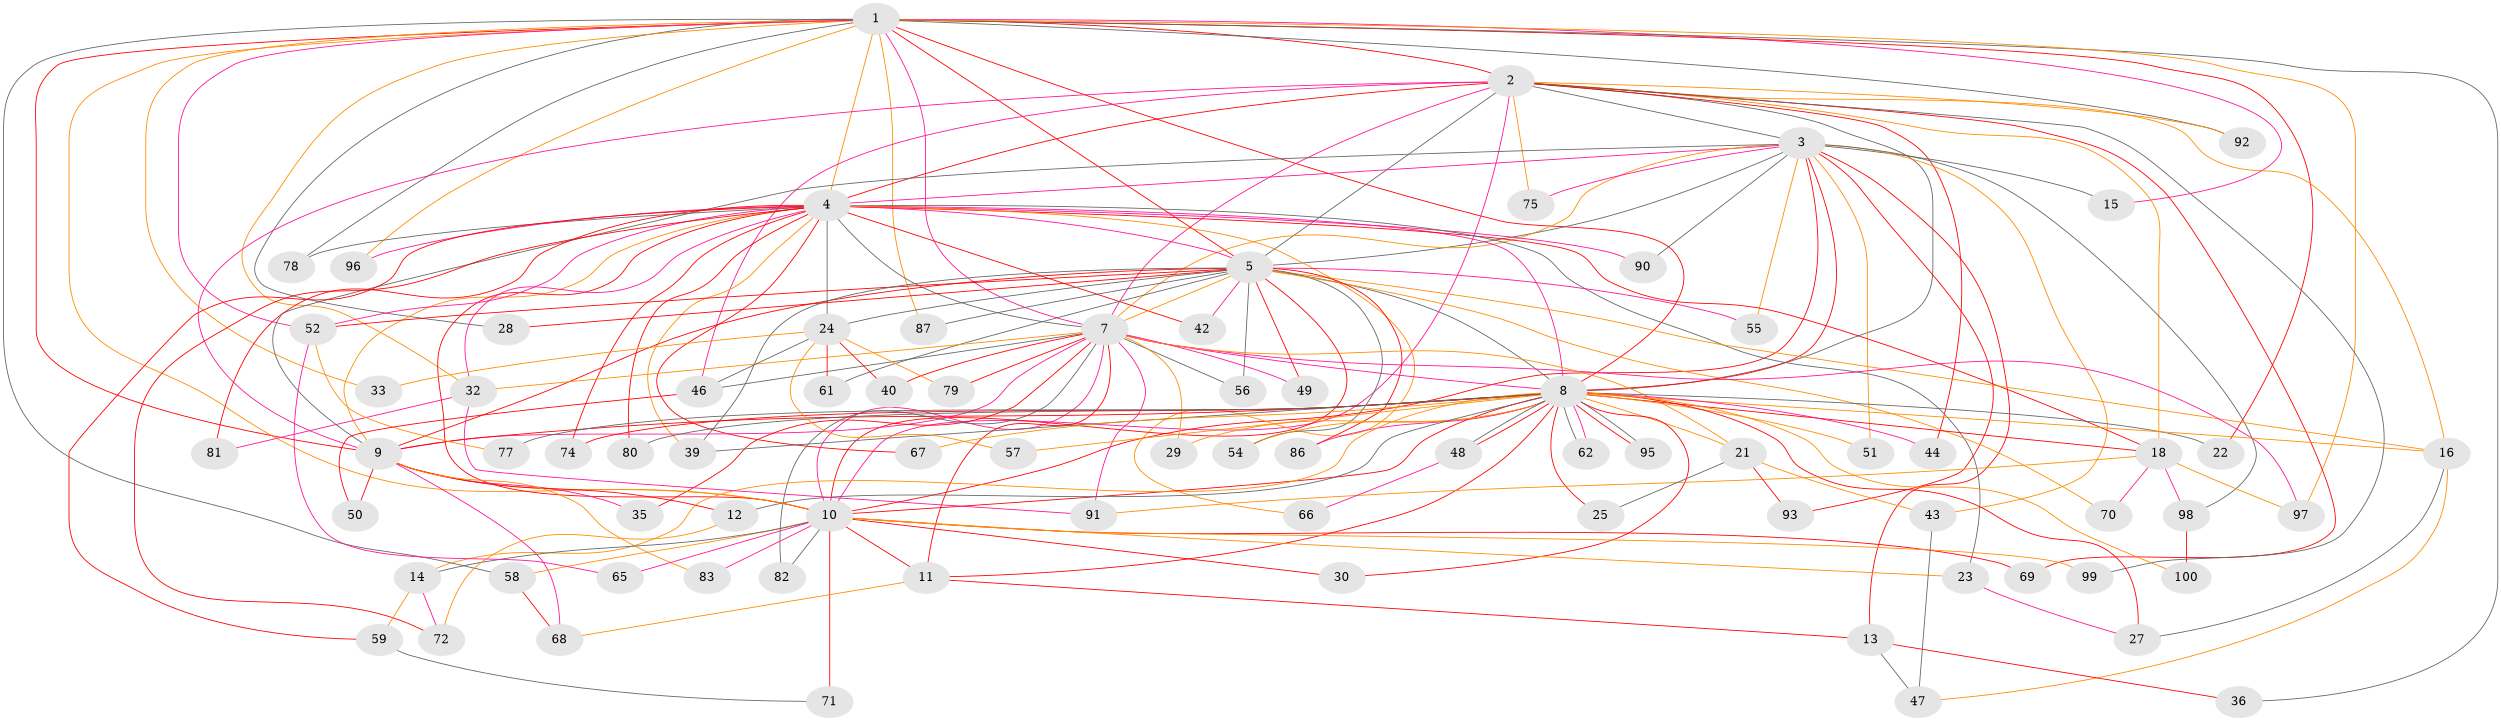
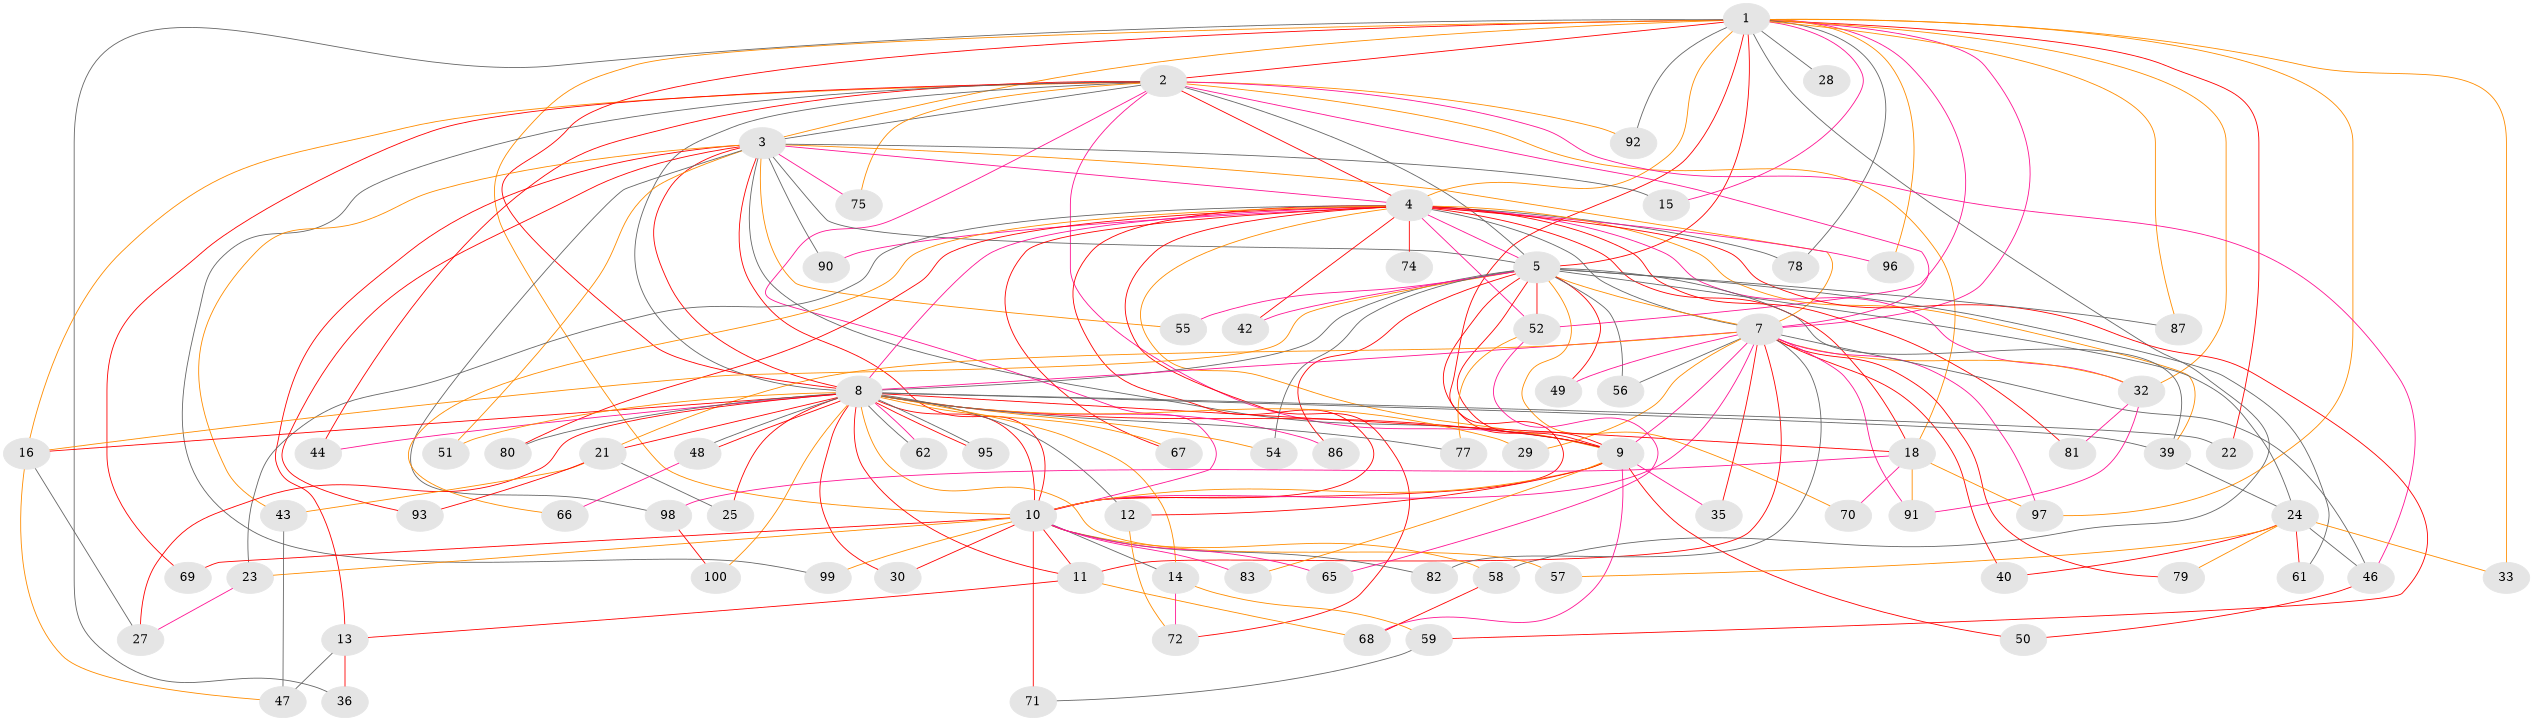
none -> (1250, 51)
(827, 267) -> (2224, 482)
(896, 297) -> none
(1062, 410) -> none
(2026, 423) -> (443, 423)
(1679, 428) -> (731, 423)
